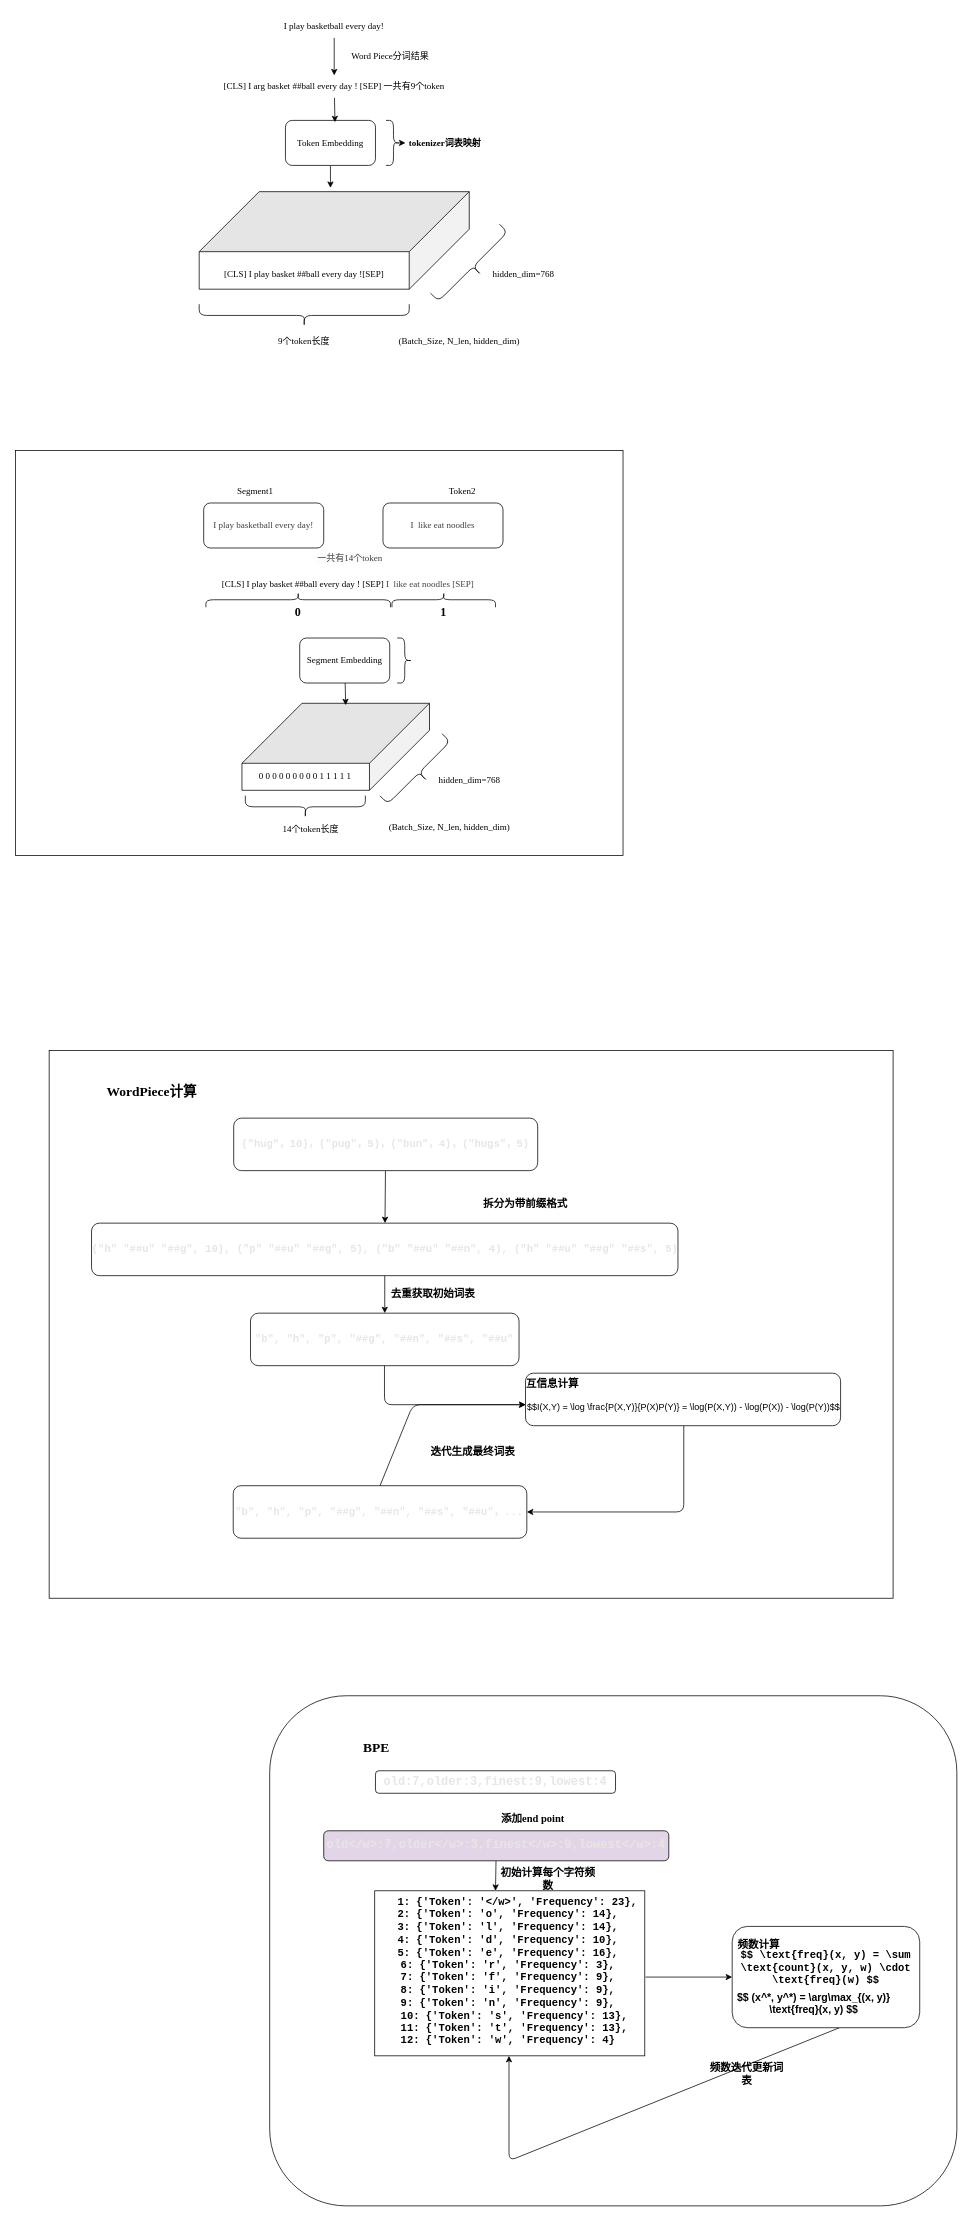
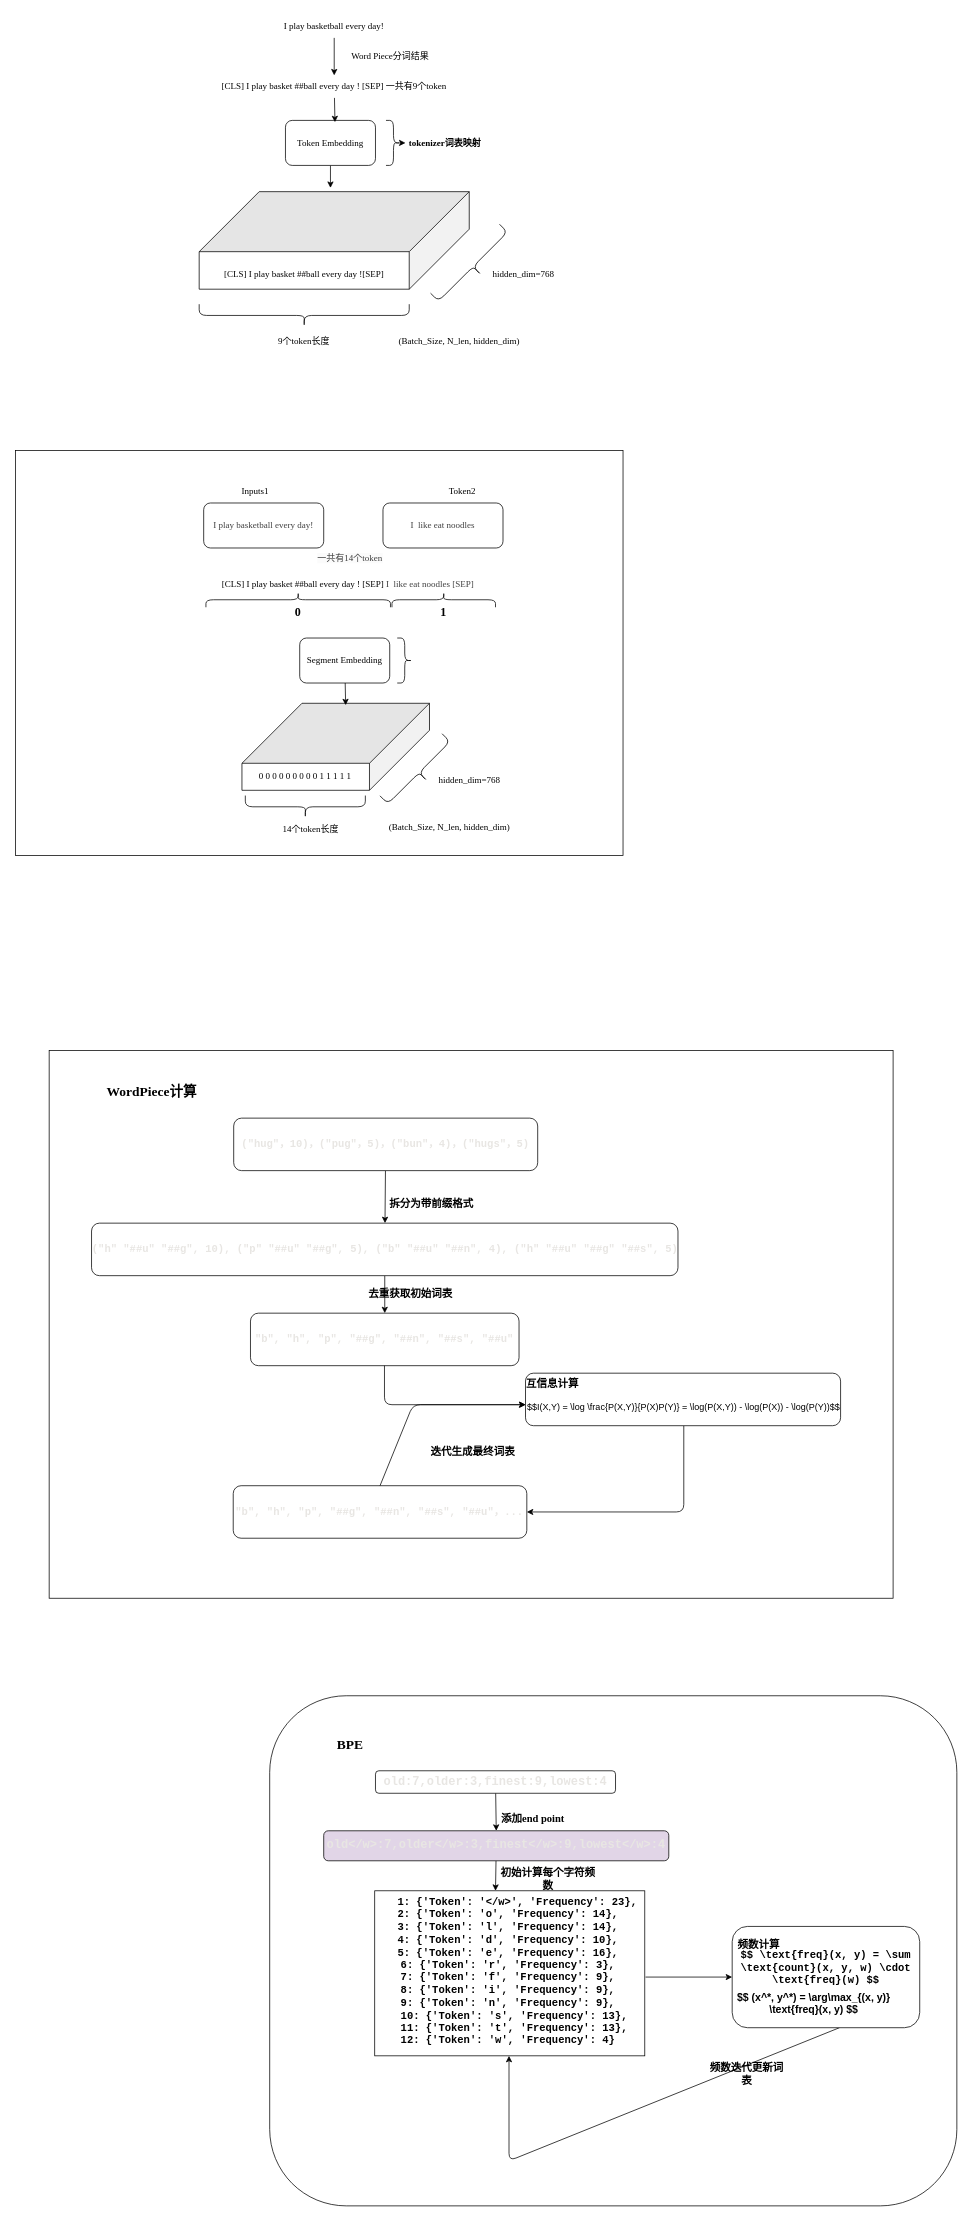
(334, 87) -> (334, 87)
(255, 492) -> (255, 492)
(525, 1204) -> (432, 1204)
(433, 1294) -> (410, 1294)
(377, 1748) -> (350, 1744)
none -> (496, 1799)
